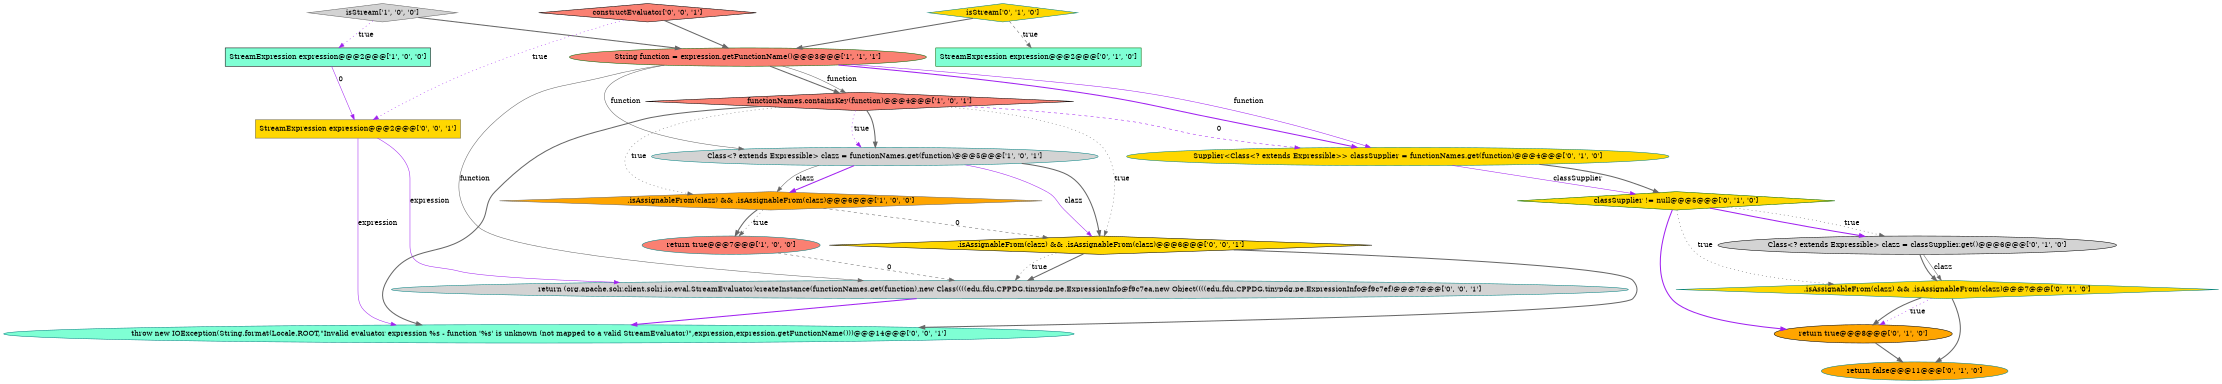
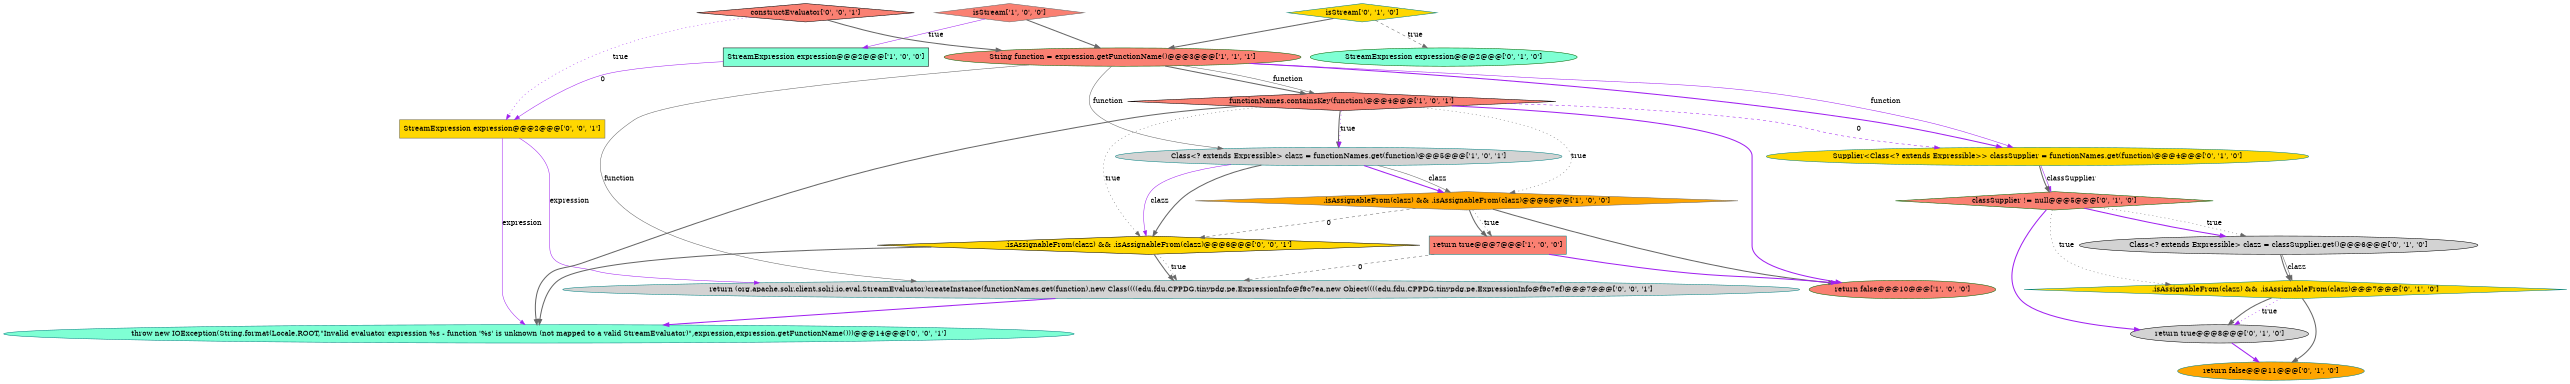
(382, 13) -> (1009, 13)
(358, 33) -> (926, 33)
(1038, 57) -> (1444, 57)
(1676, 201) -> (2054, 201)
(731, 245) -> (1498, 245)
none -> (1902, 290)
(1863, 334) -> (2219, 334)
(1887, 351) -> (2243, 351)
